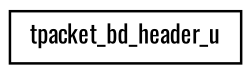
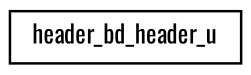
(126, 37) -> (126, 37)
